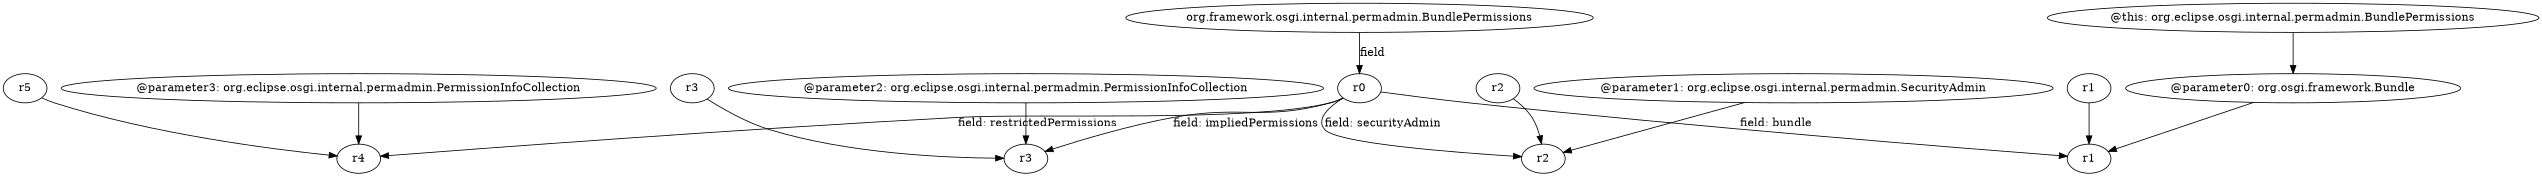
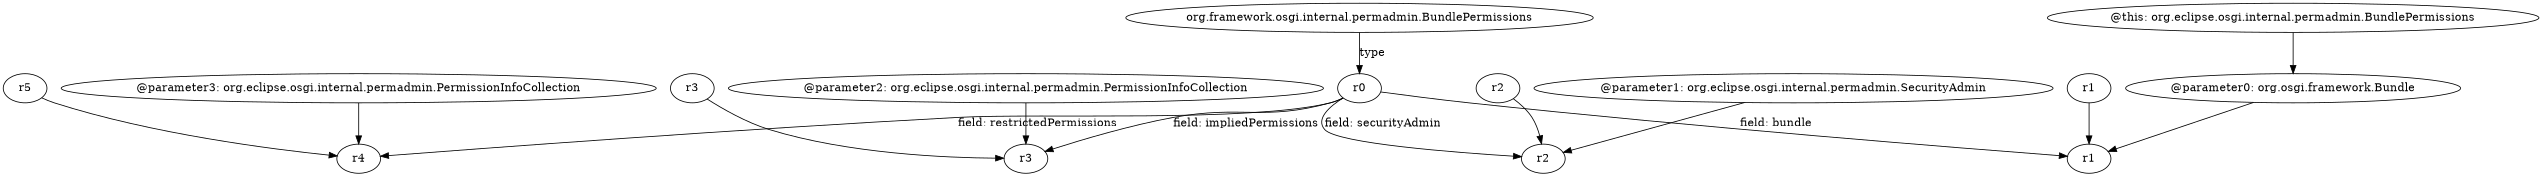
(1372, 53) -> (1372, 53)
